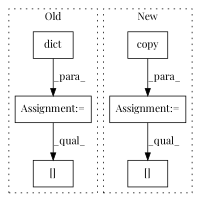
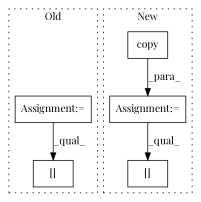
(53, 45) -> none
